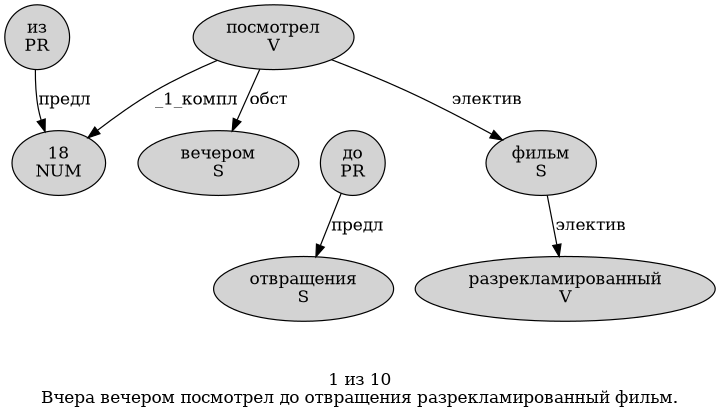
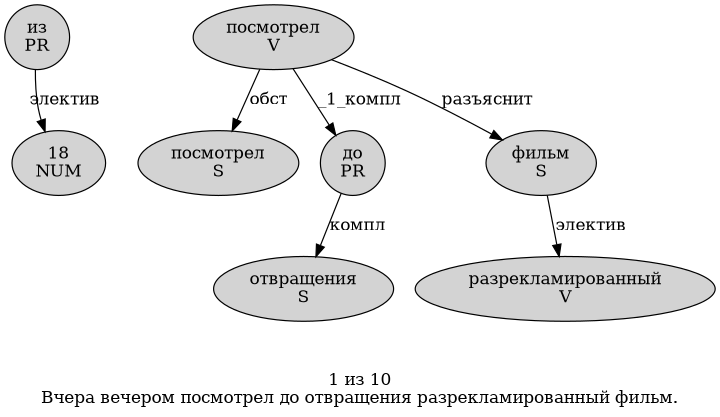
(155, 91) -> (311, 97)
(65, 100) -> (65, 100)
(487, 100) -> (487, 100)
(218, 163) -> (218, 163)
(358, 226) -> (358, 226)
